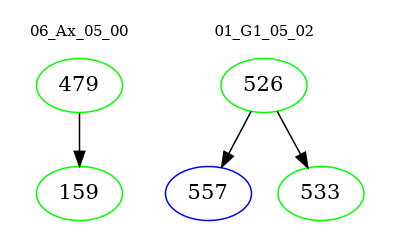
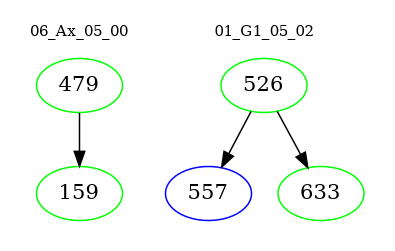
(321, 194) -> (321, 194)
